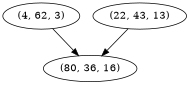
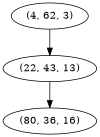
(63, 39) -> (50, 39)
